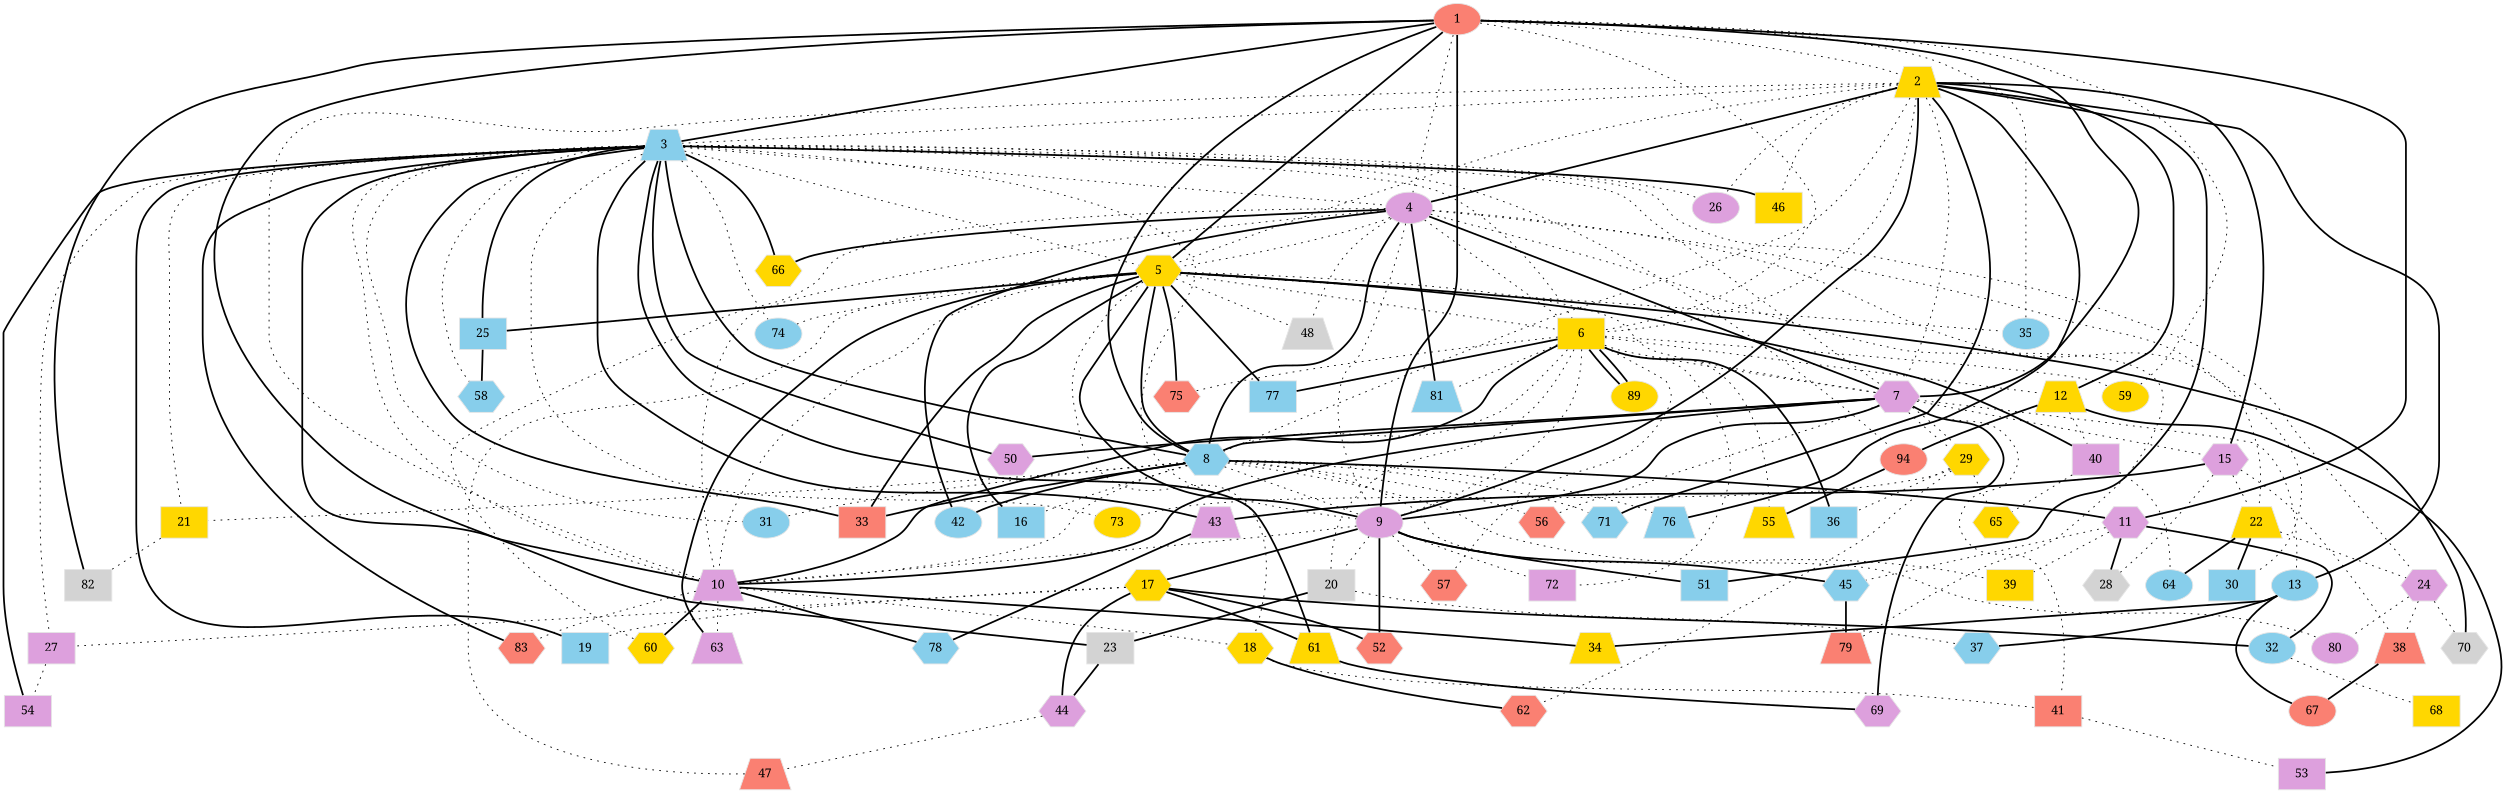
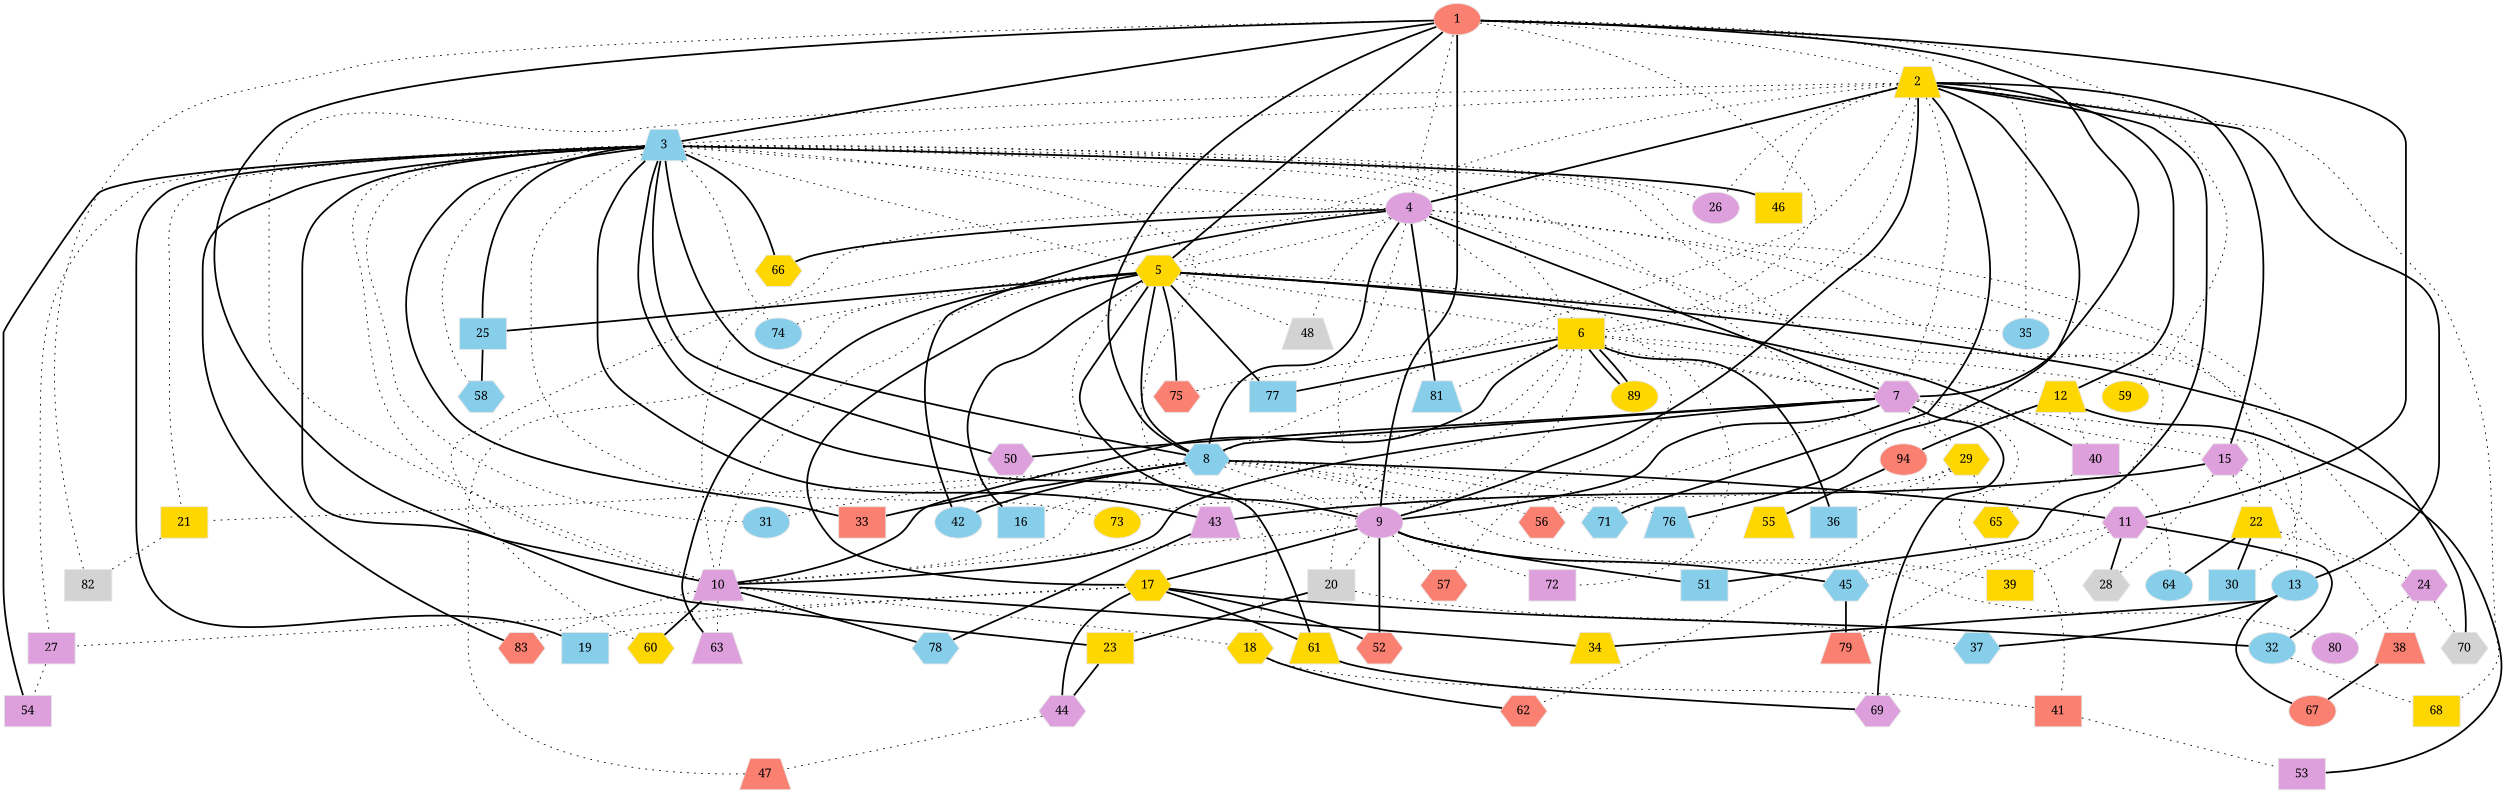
(552, 48) -> (552, 48)
none -> (2390, 241)
(984, 365) -> (813, 462)
(1730, 383) -> none
(1110, 648) -> (1110, 648)
